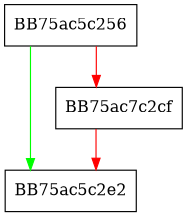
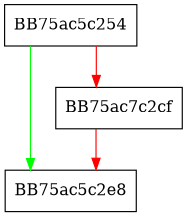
(71, 25) -> (71, 25)
(71, 191) -> (71, 191)
